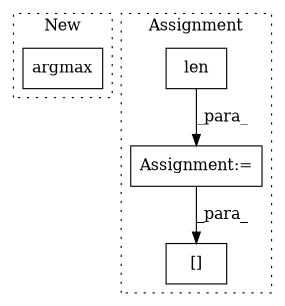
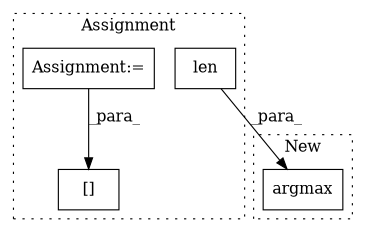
(196, 112) -> (252, 126)
